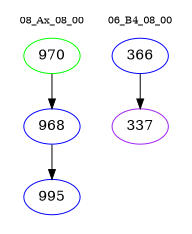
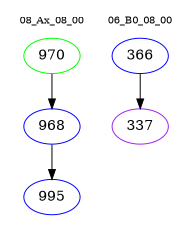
(140, 21) -> (140, 21)
